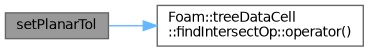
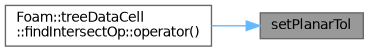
(126, 26) -> (229, 26)
